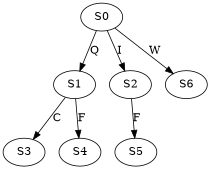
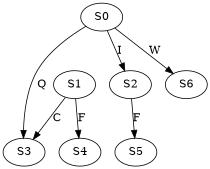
(90, 47) -> (39, 69)
